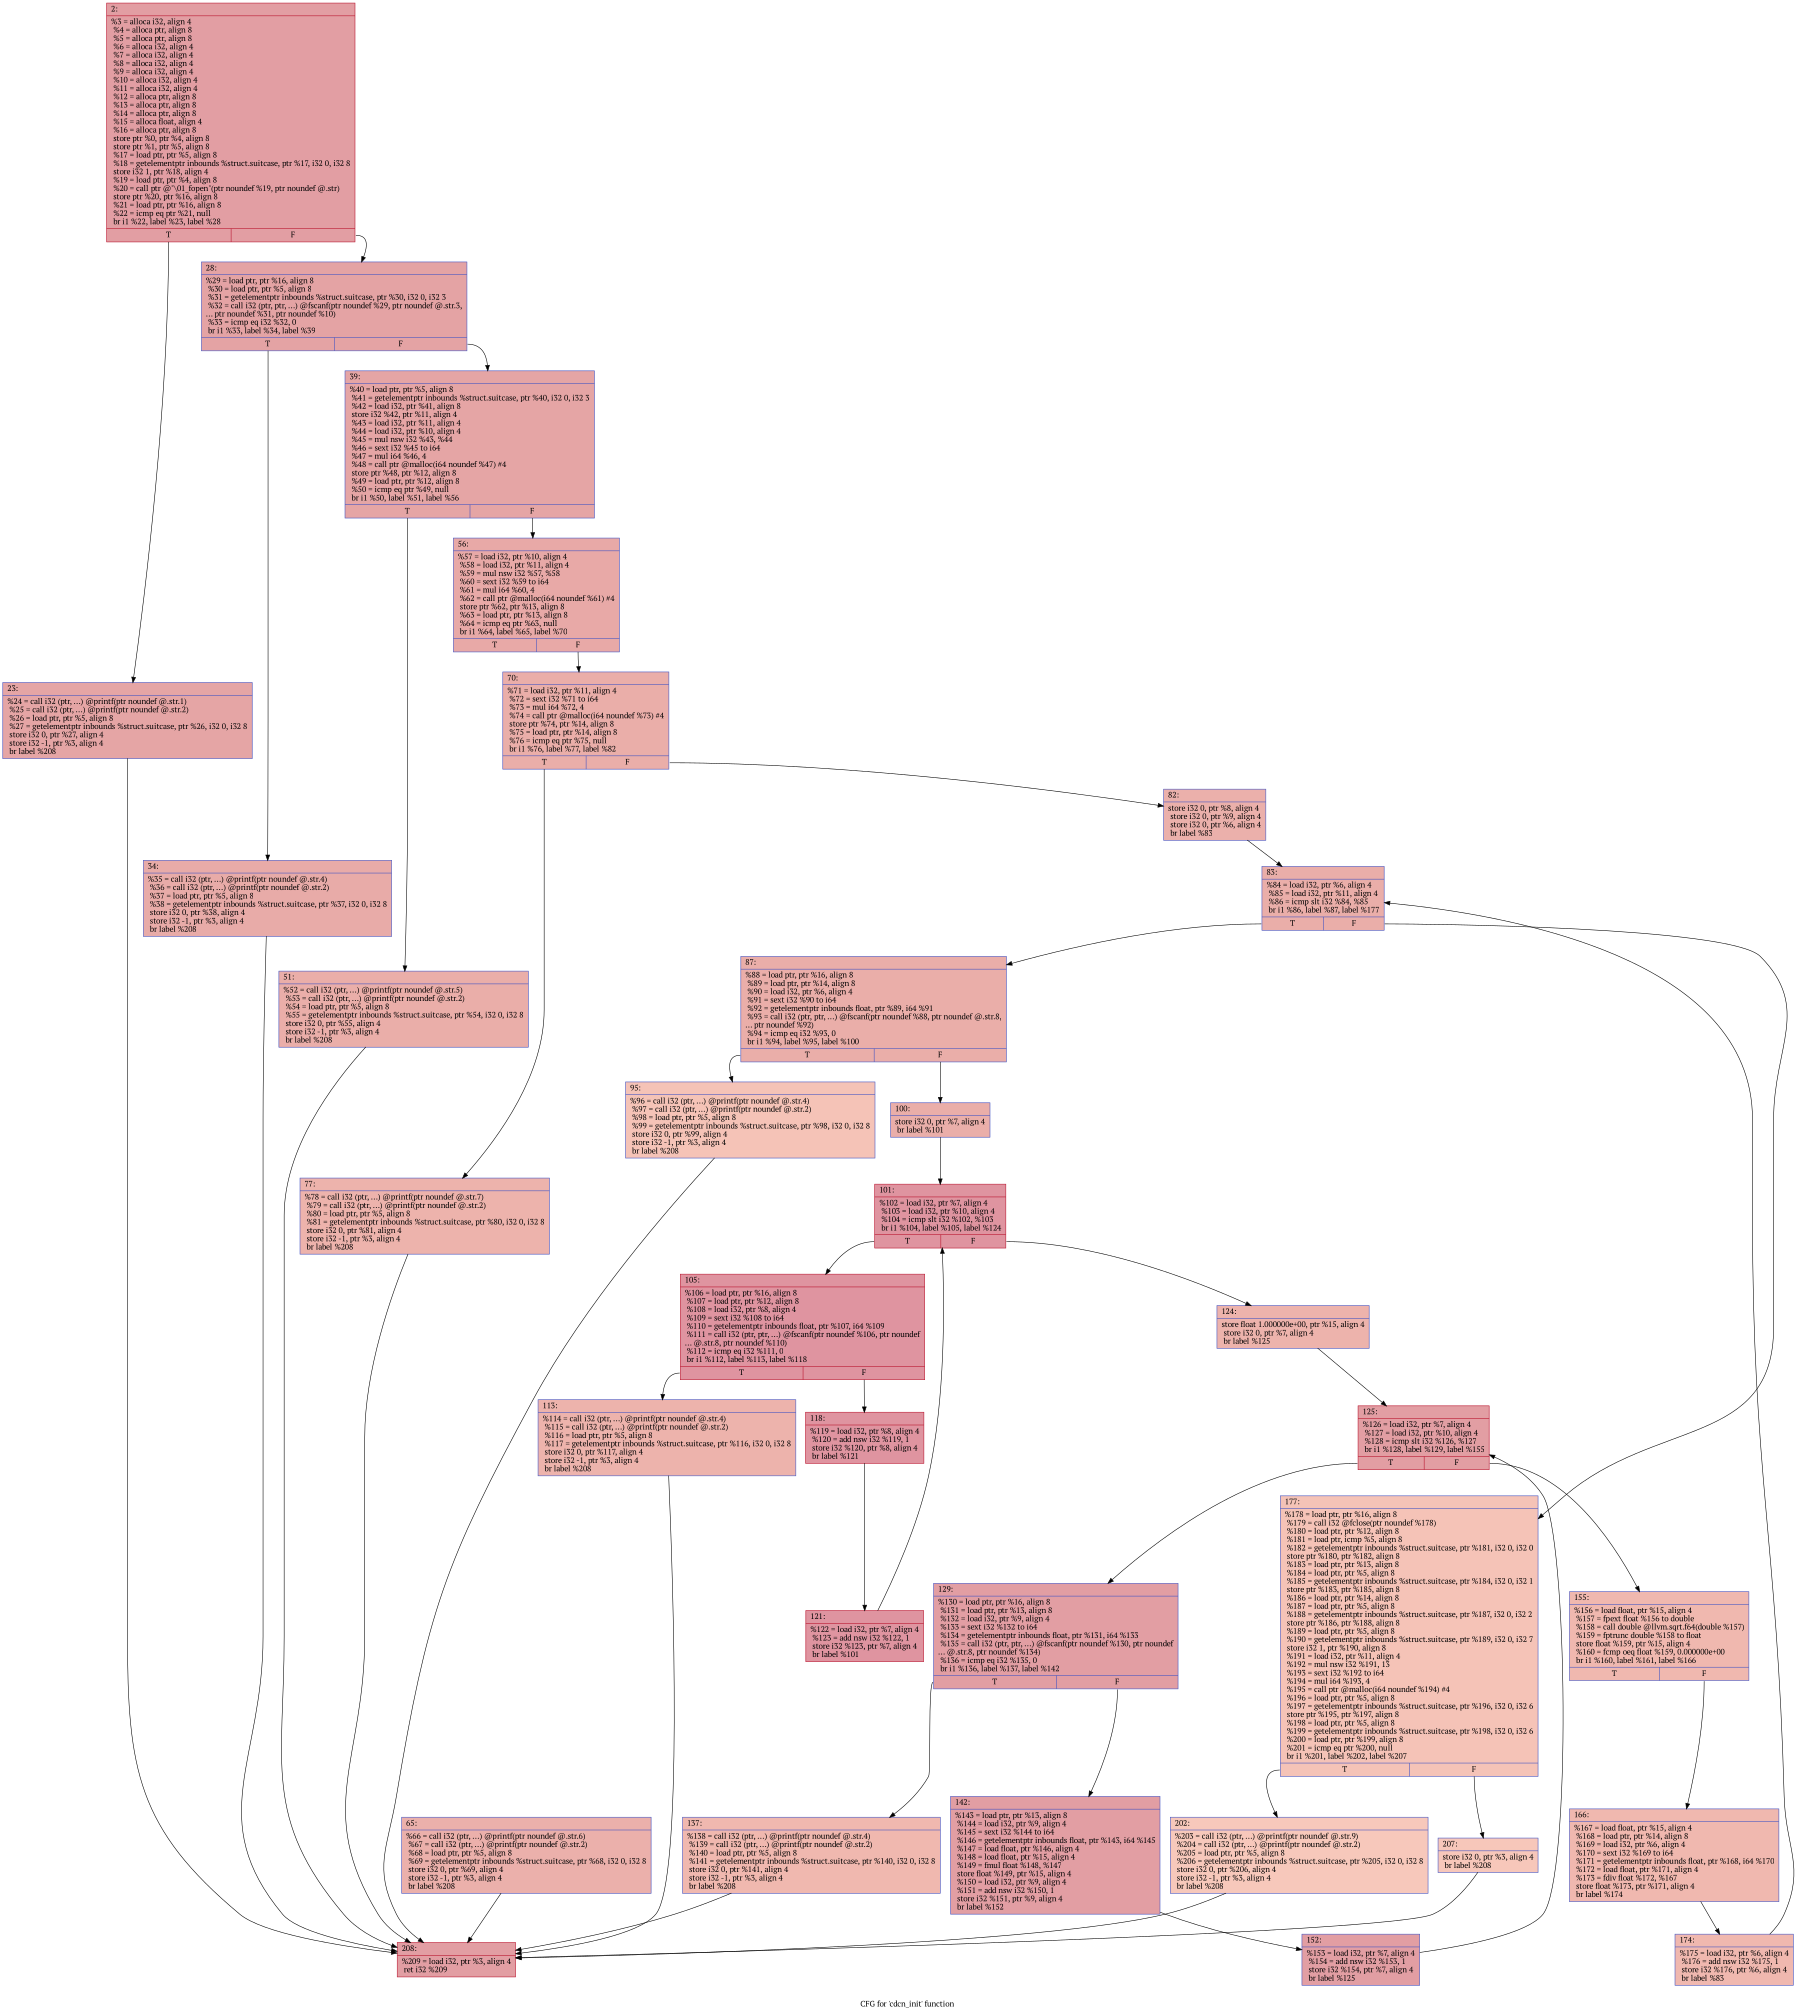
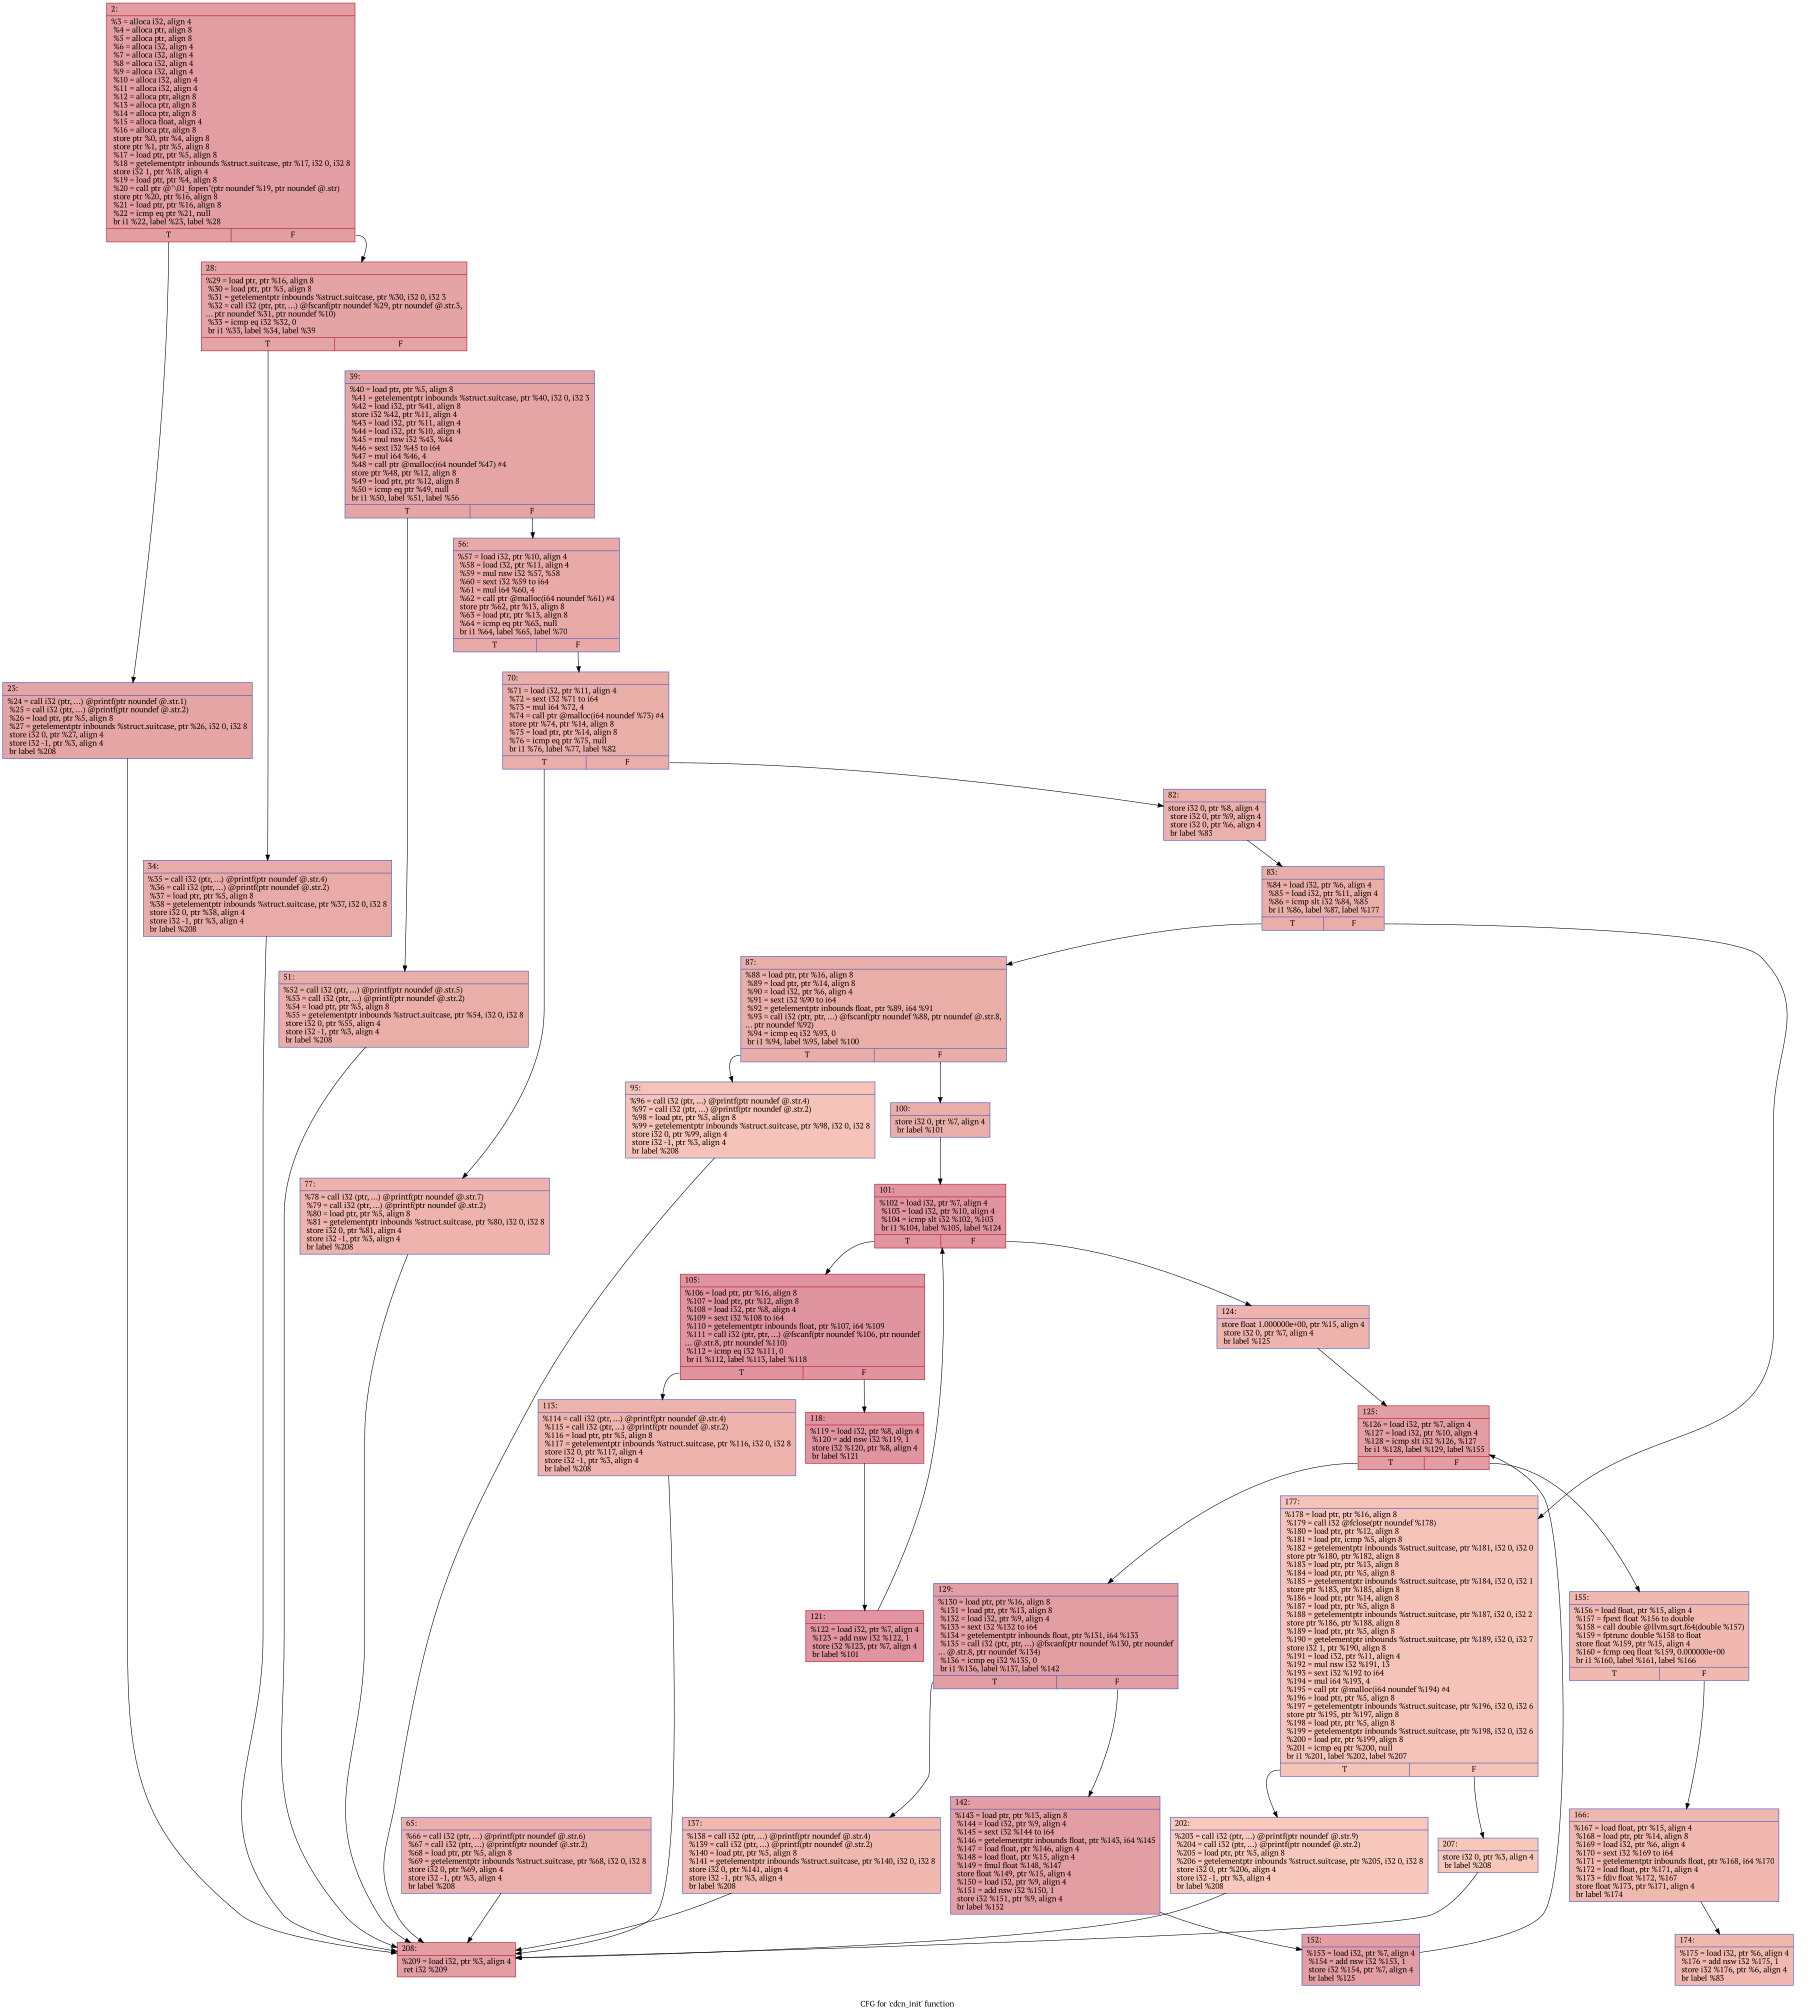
(334, 306) -> (334, 306)
(482, 350) -> none
(1754, 1301) -> none
